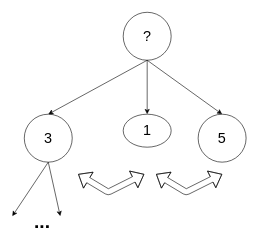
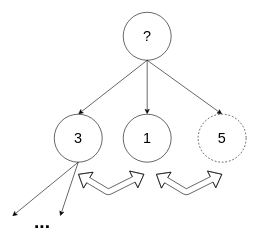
(147, 131) -> (147, 138)
(48, 138) -> (78, 138)
(222, 138) -> (222, 138)
